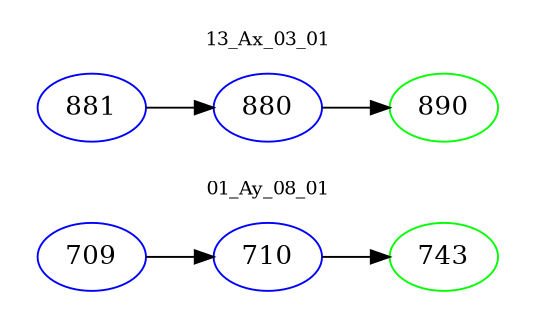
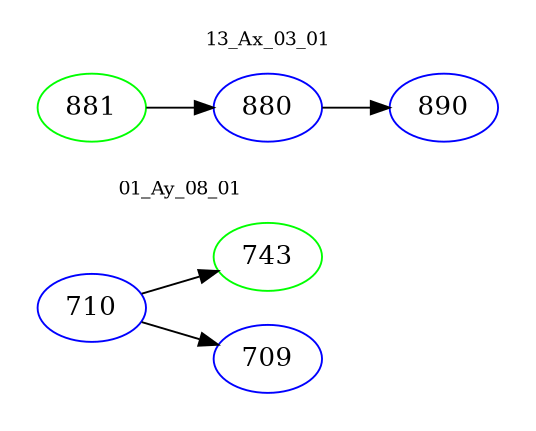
(92, 108) -> (92, 108)
(444, 108) -> (444, 108)
(170, 257) -> (171, 331)
